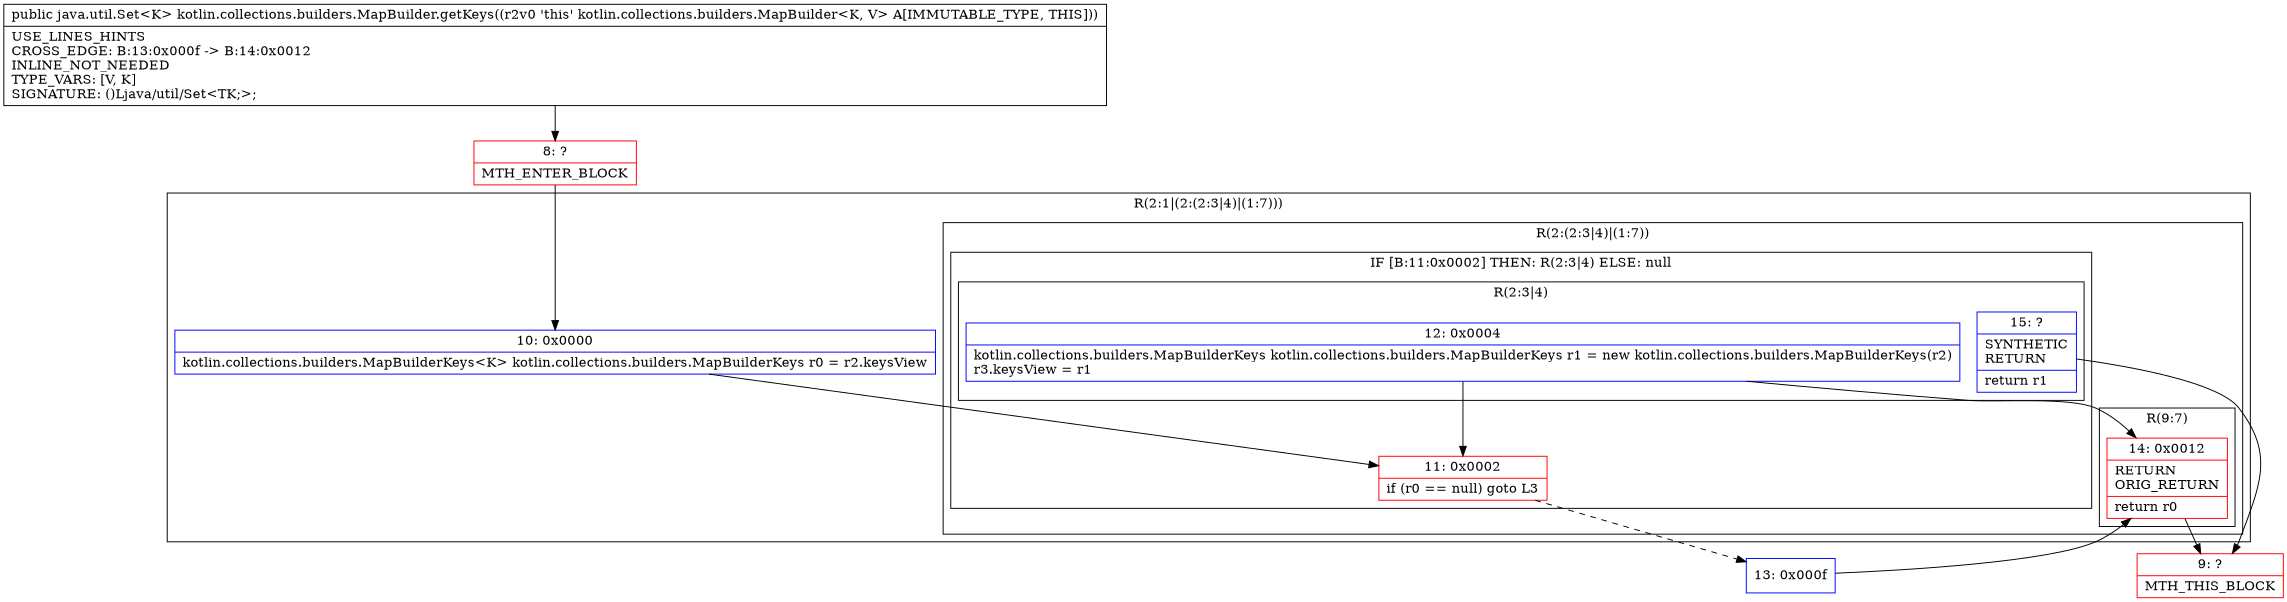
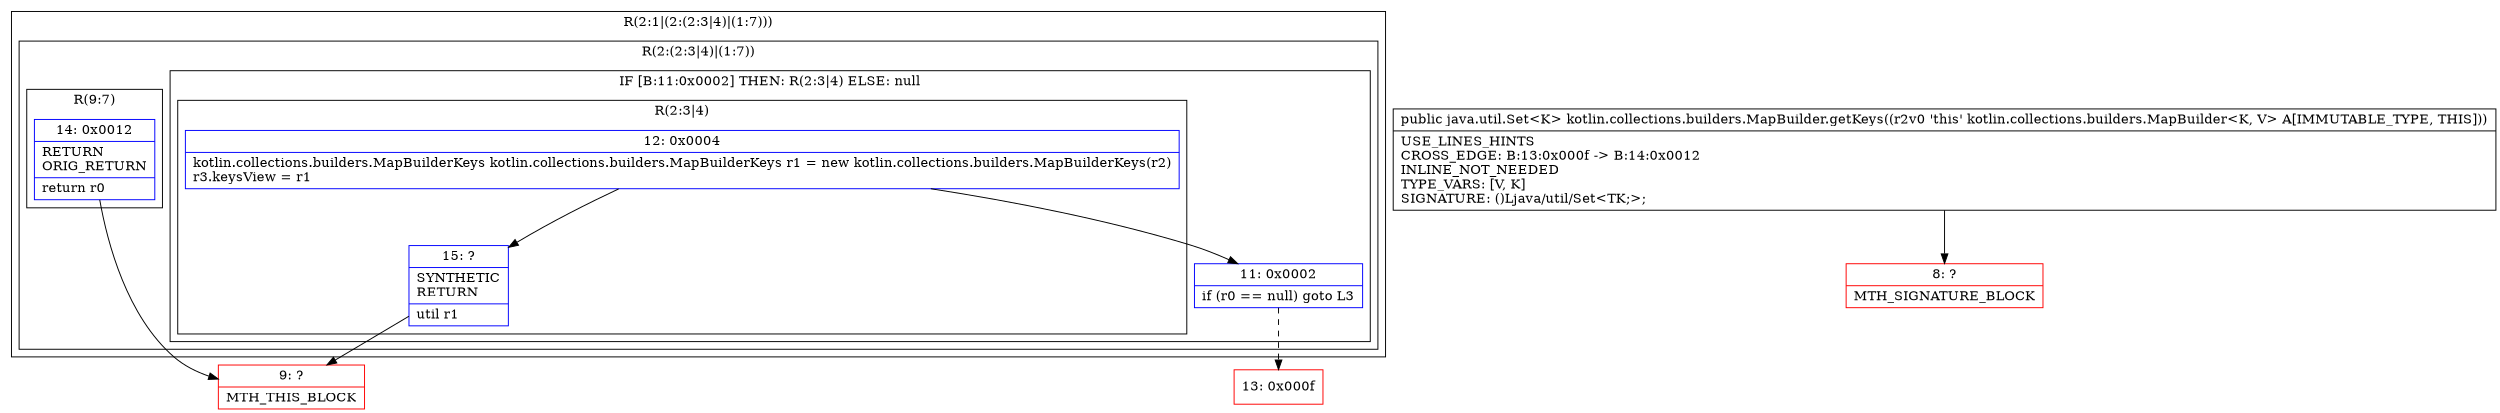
(555, 173) -> (1945, 296)
(555, 352) -> none
(2017, 381) -> (438, 314)
(1893, 394) -> (567, 214)
(1463, 478) -> (1279, 286)
(2167, 478) -> (95, 160)
(1983, 563) -> none
(1791, 576) -> (1279, 387)
